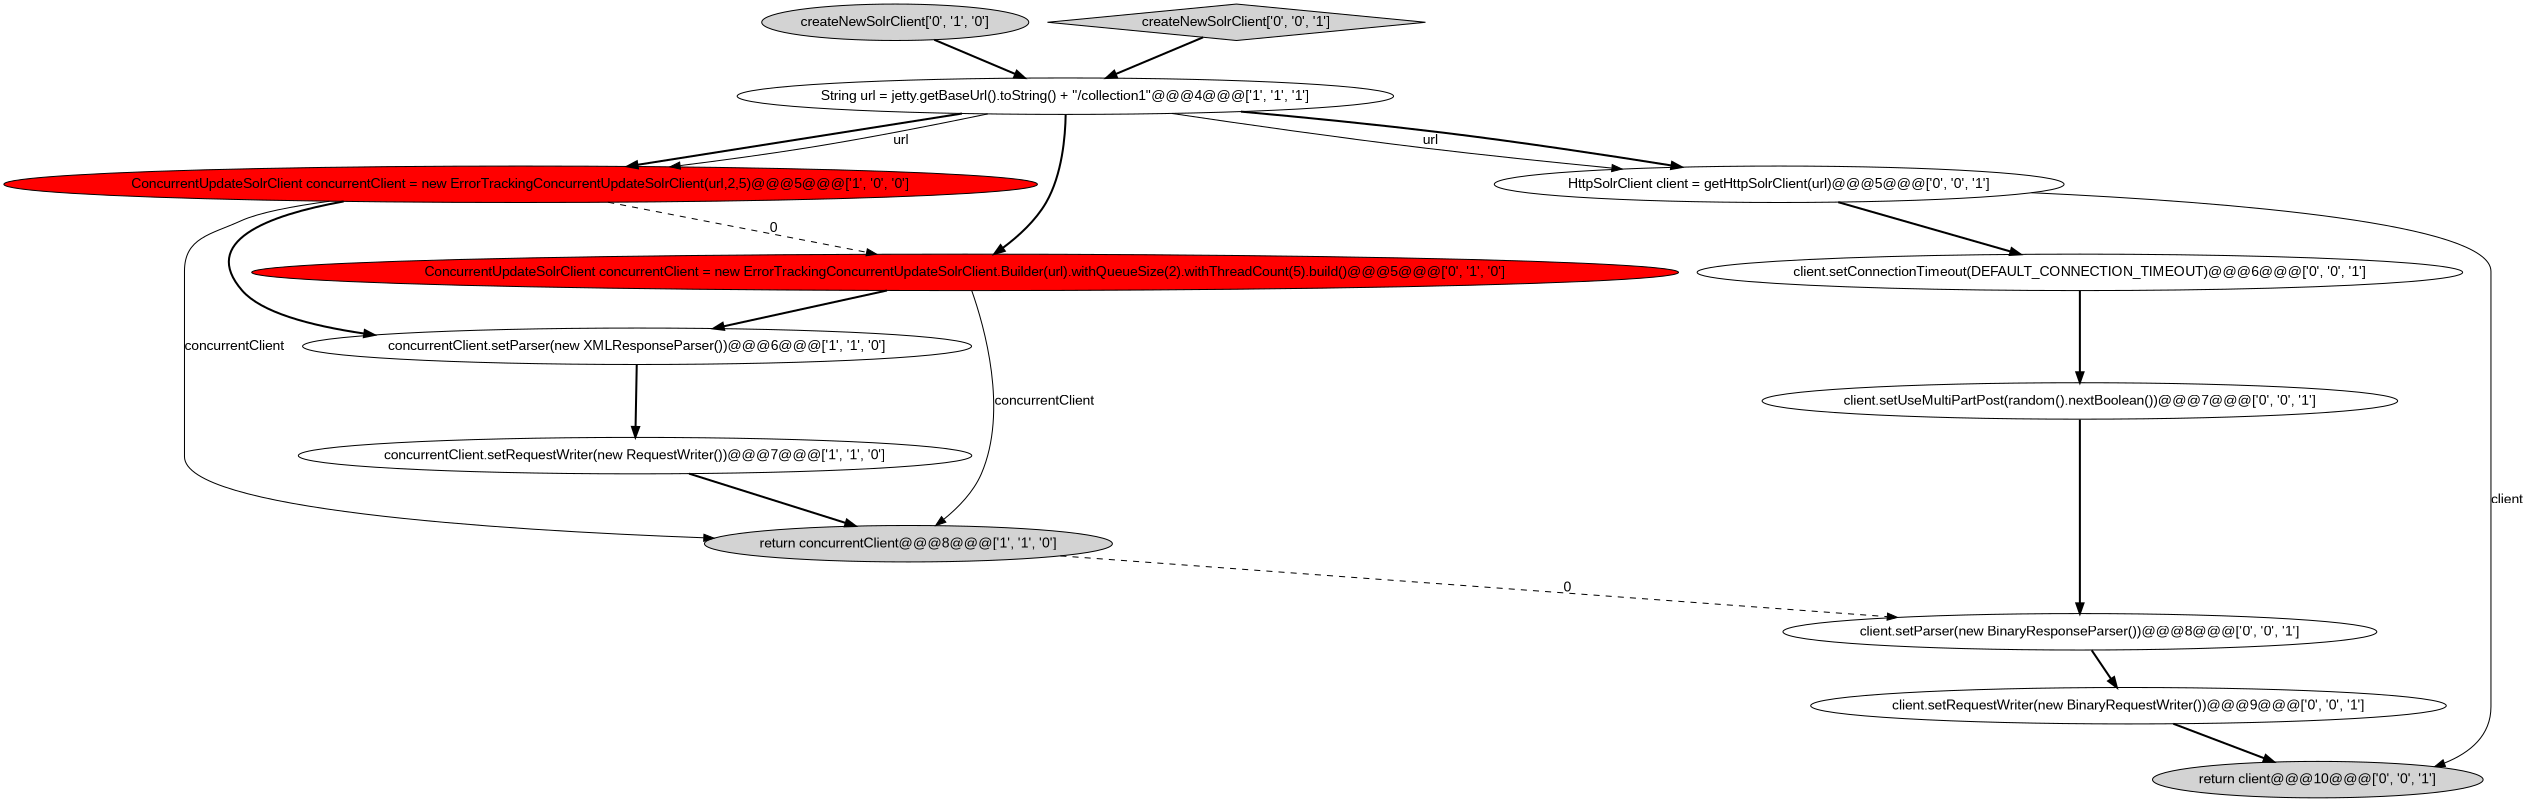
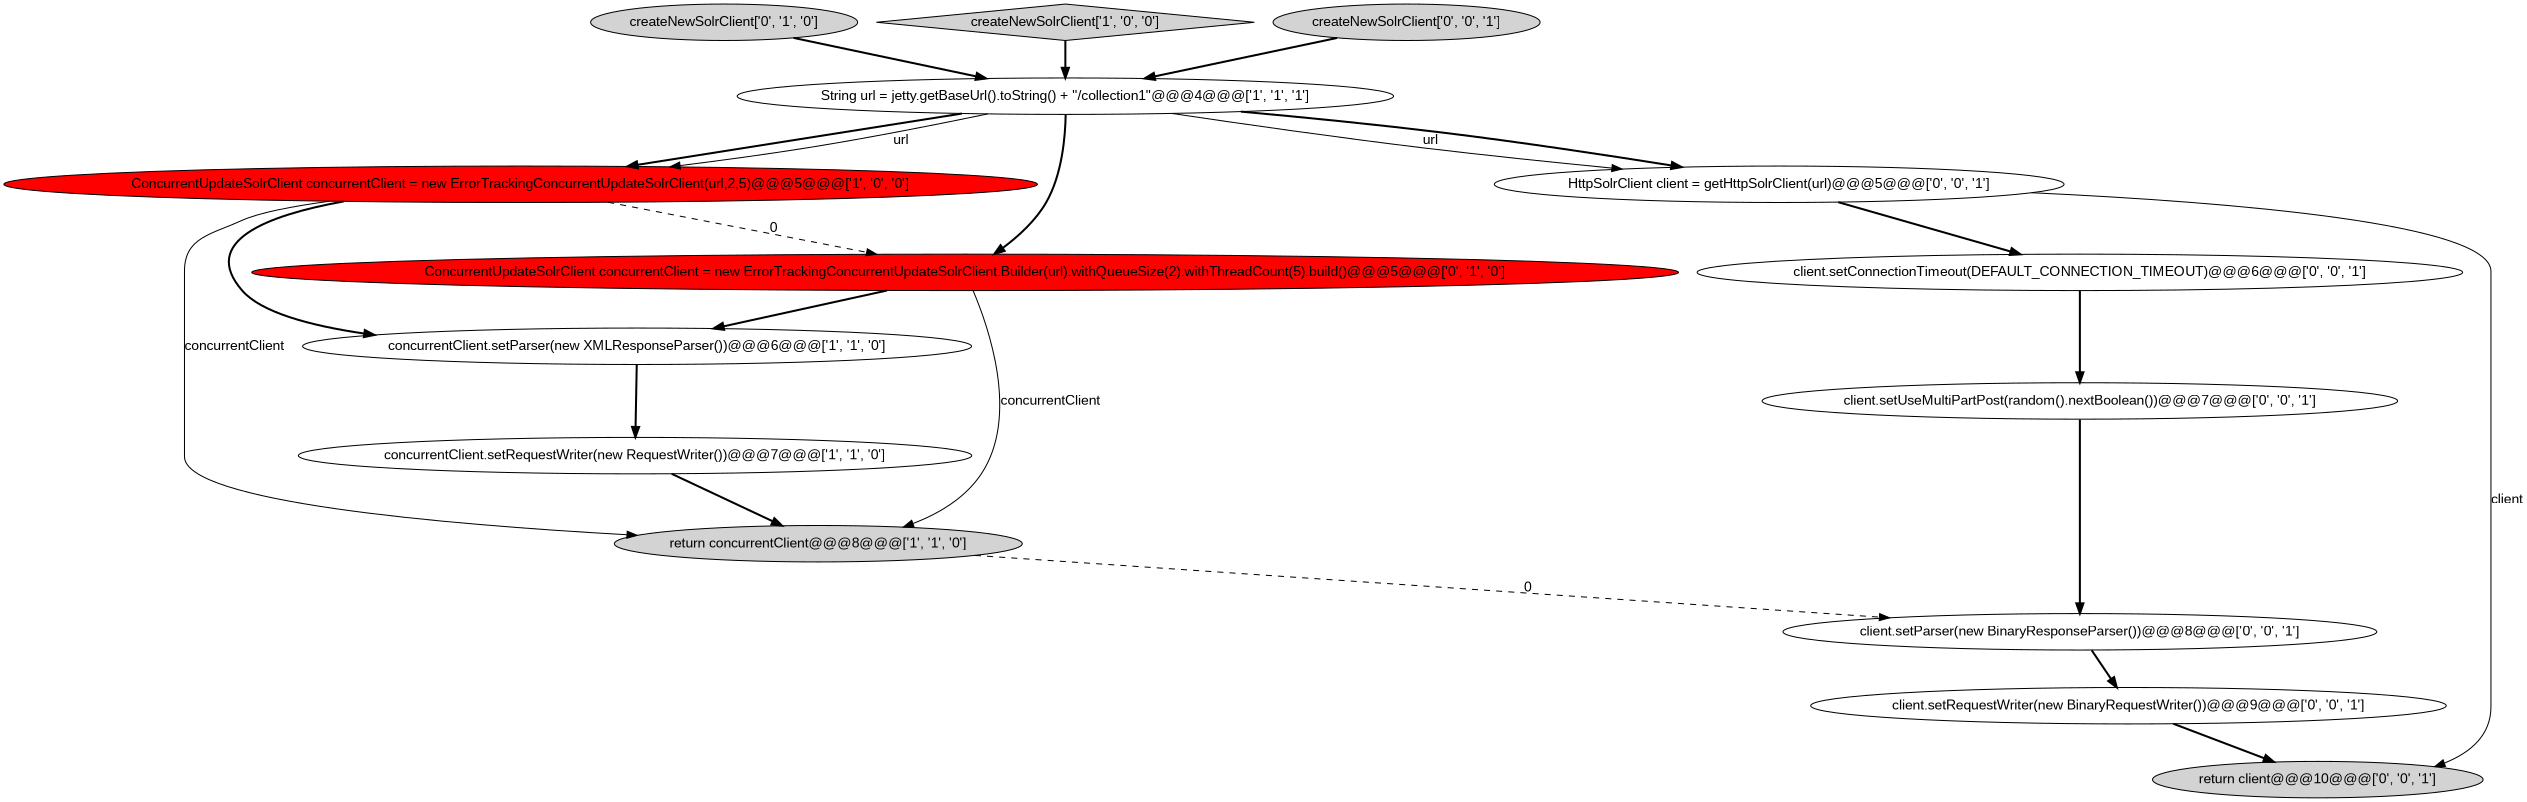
none -> (1065, 22)
(1236, 22) -> (1407, 22)
